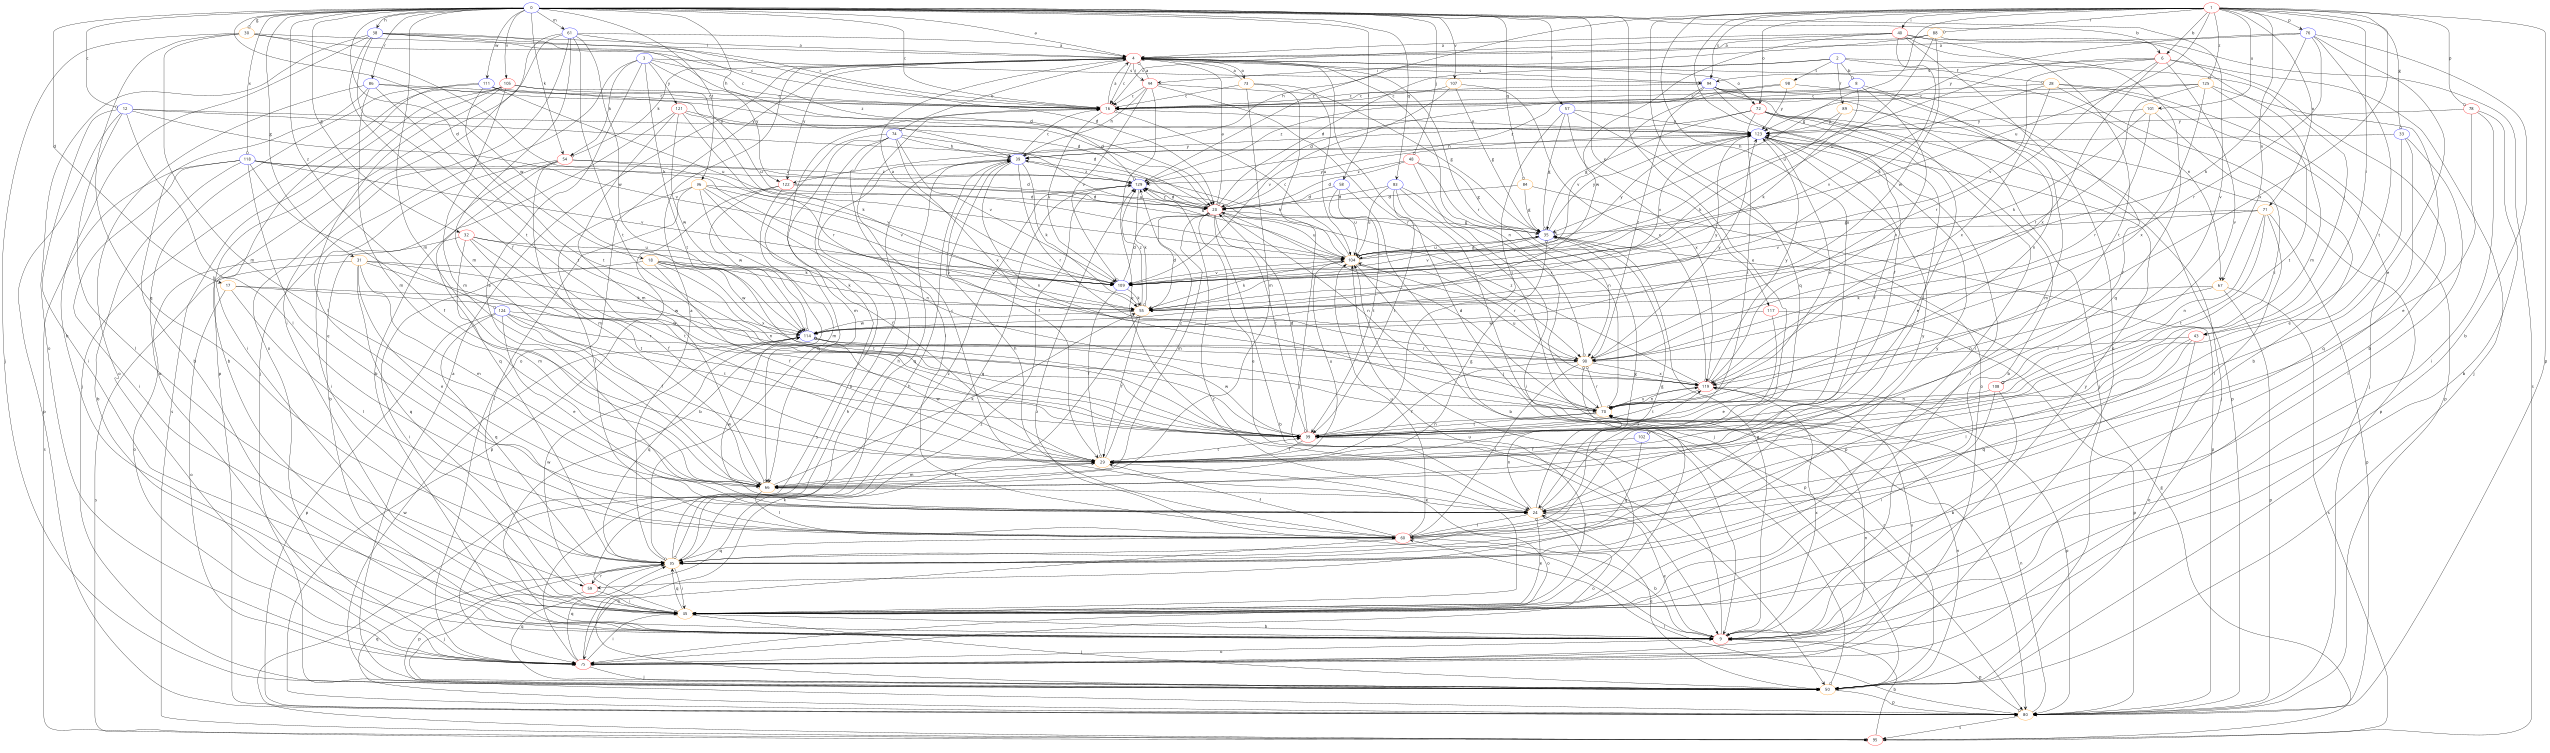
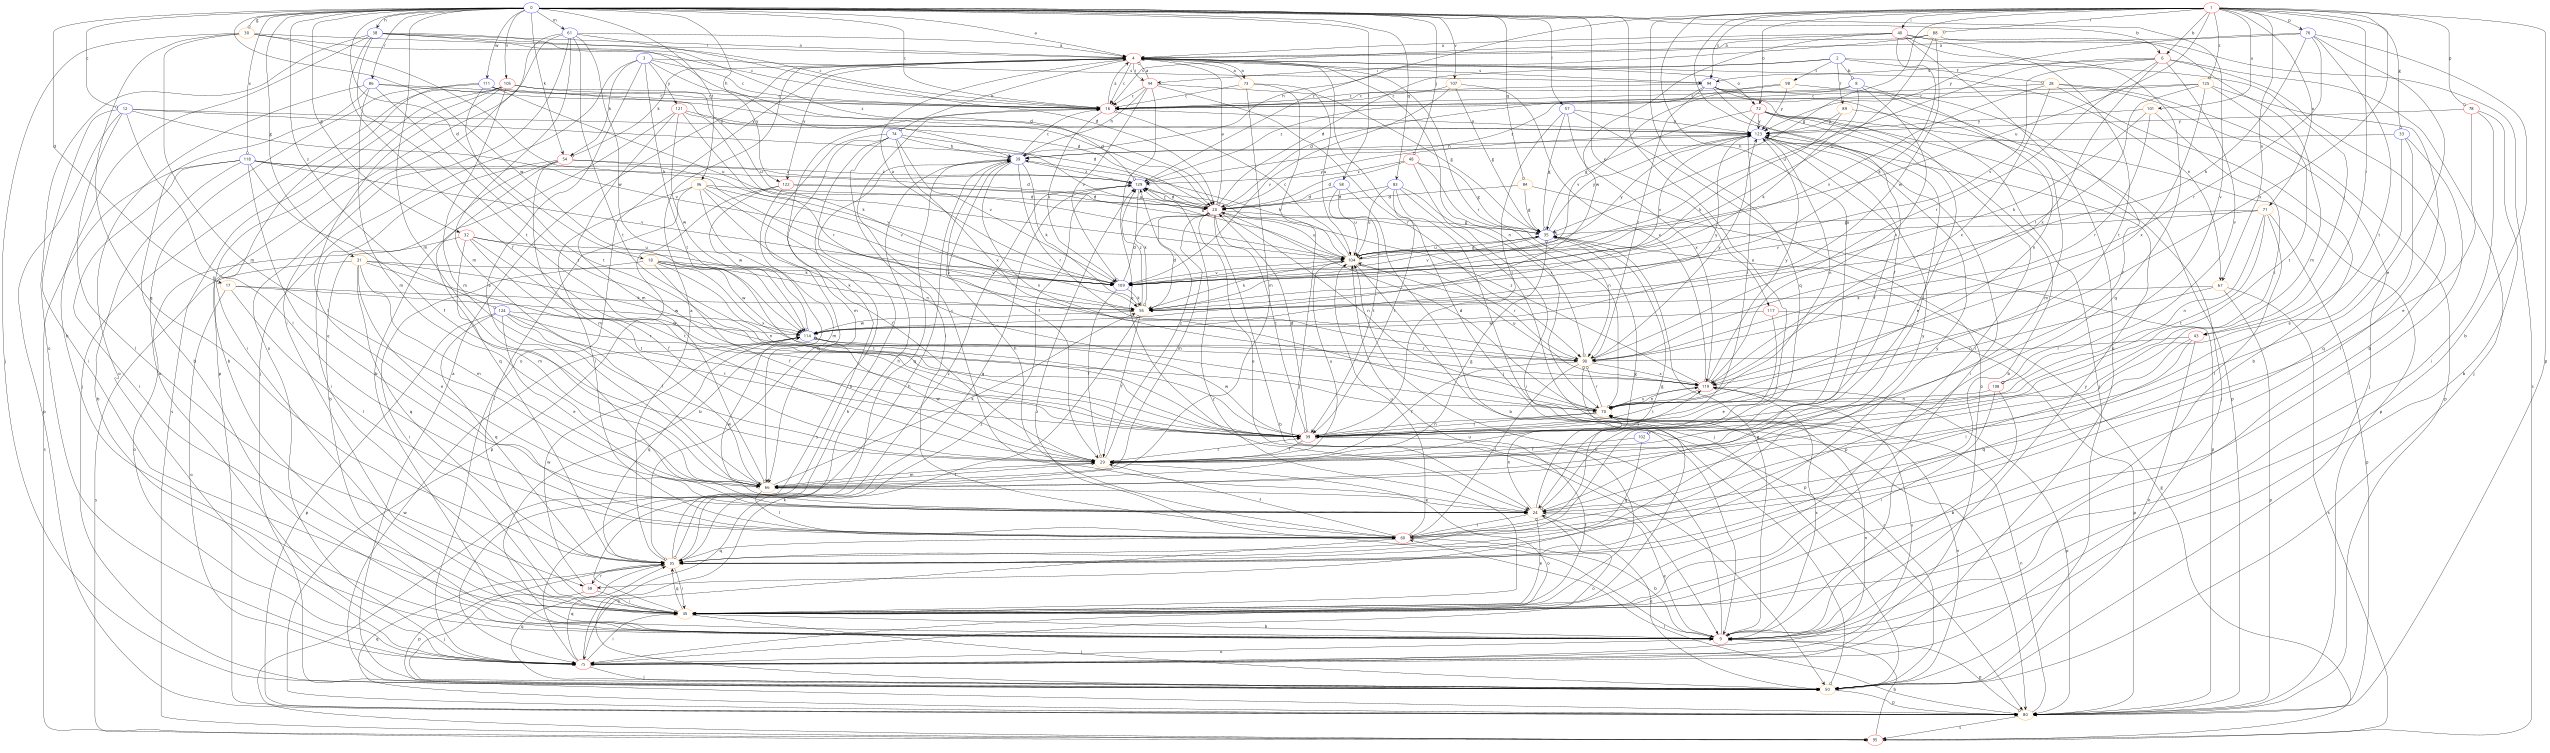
(1273, 140) -> (1759, 120)
